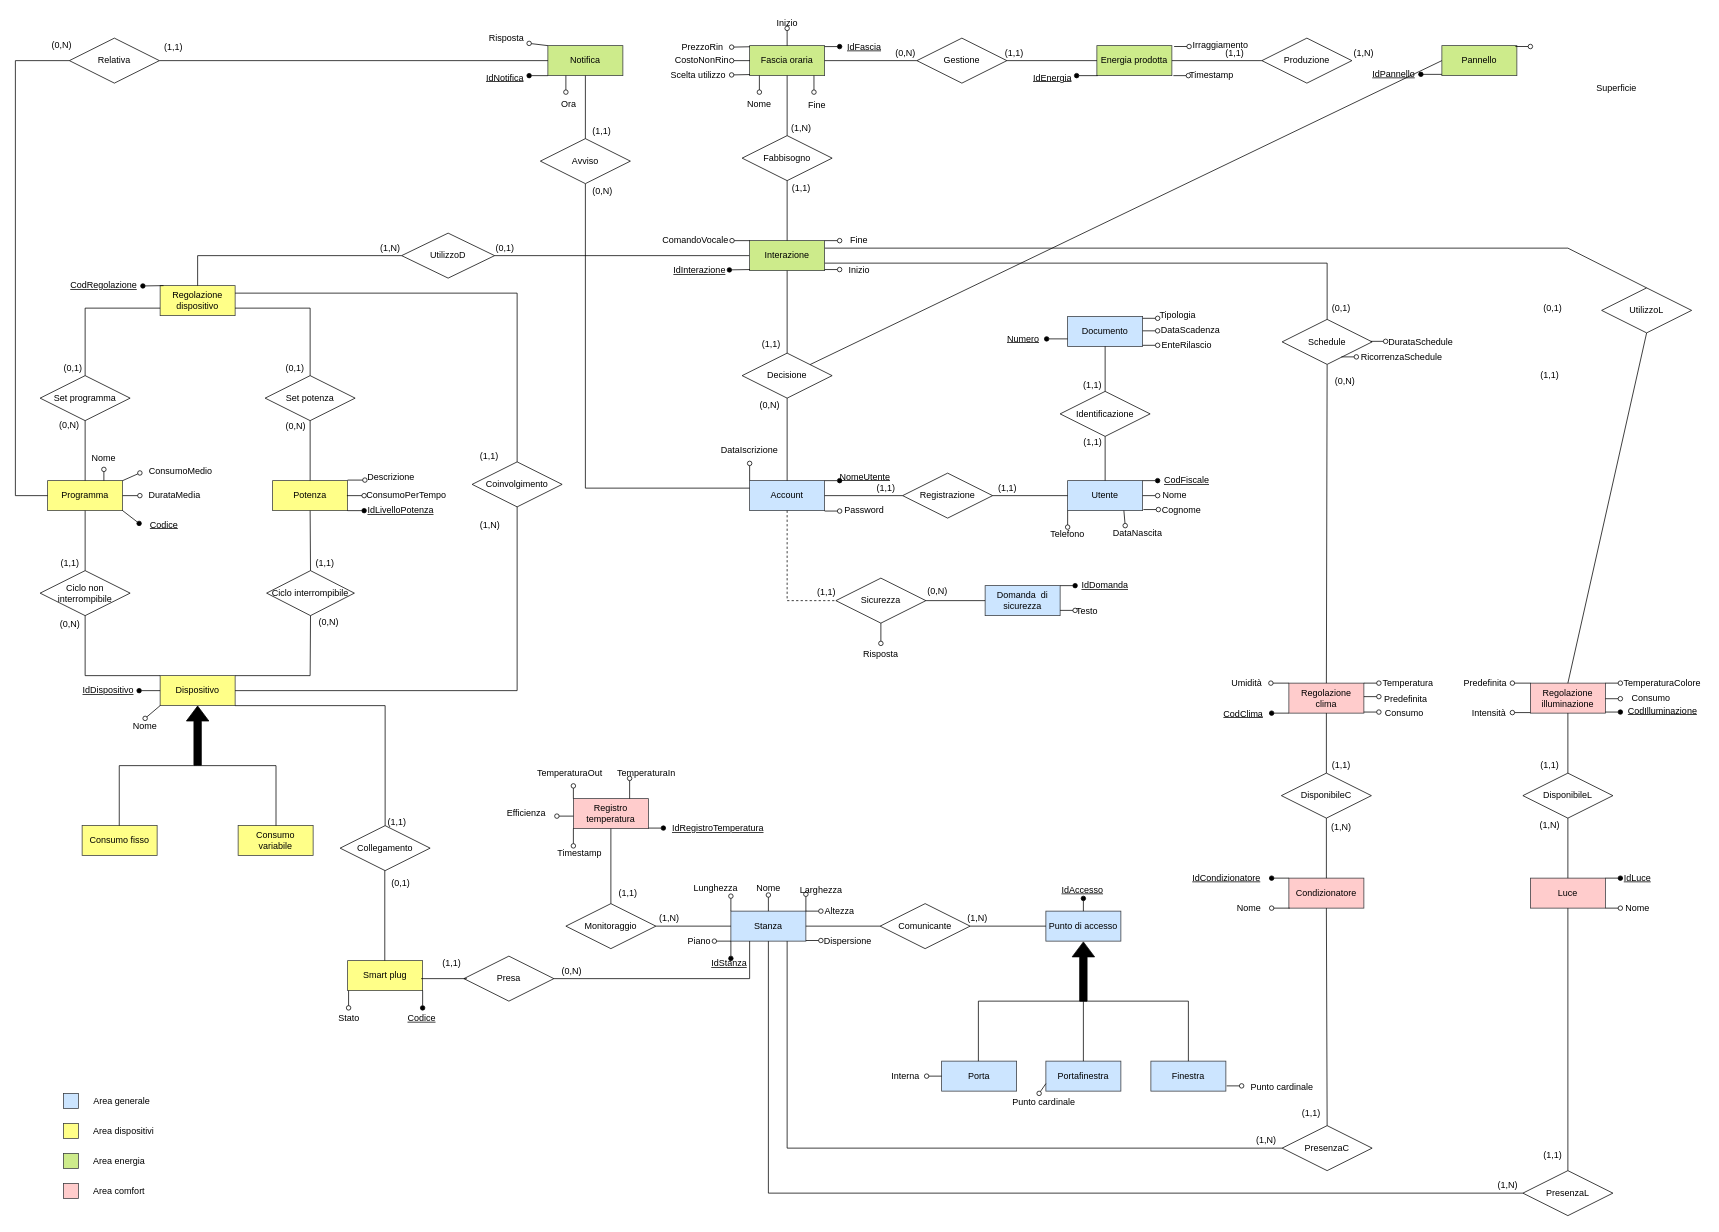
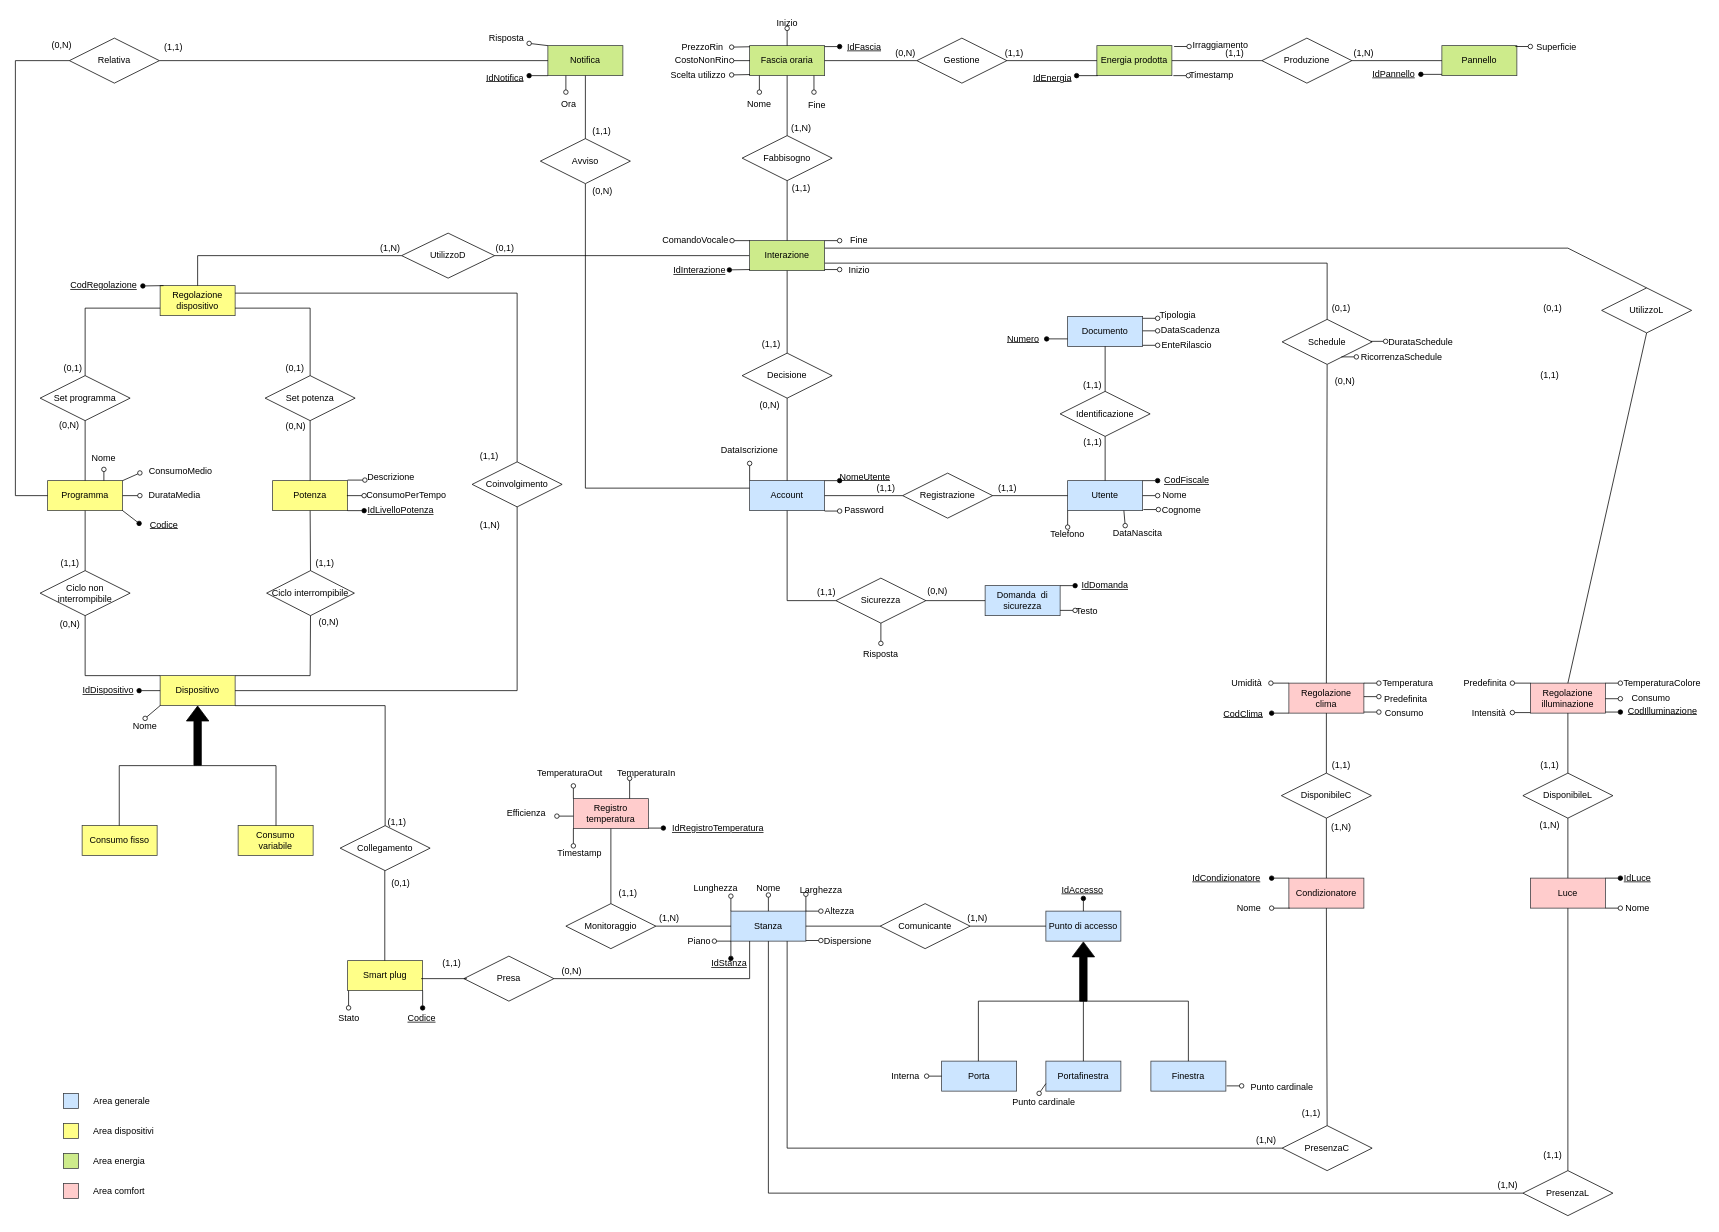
(1617, 88) -> (1557, 47)
(1250, 153) -> (1397, 60)
(787, 579) -> (787, 579)
